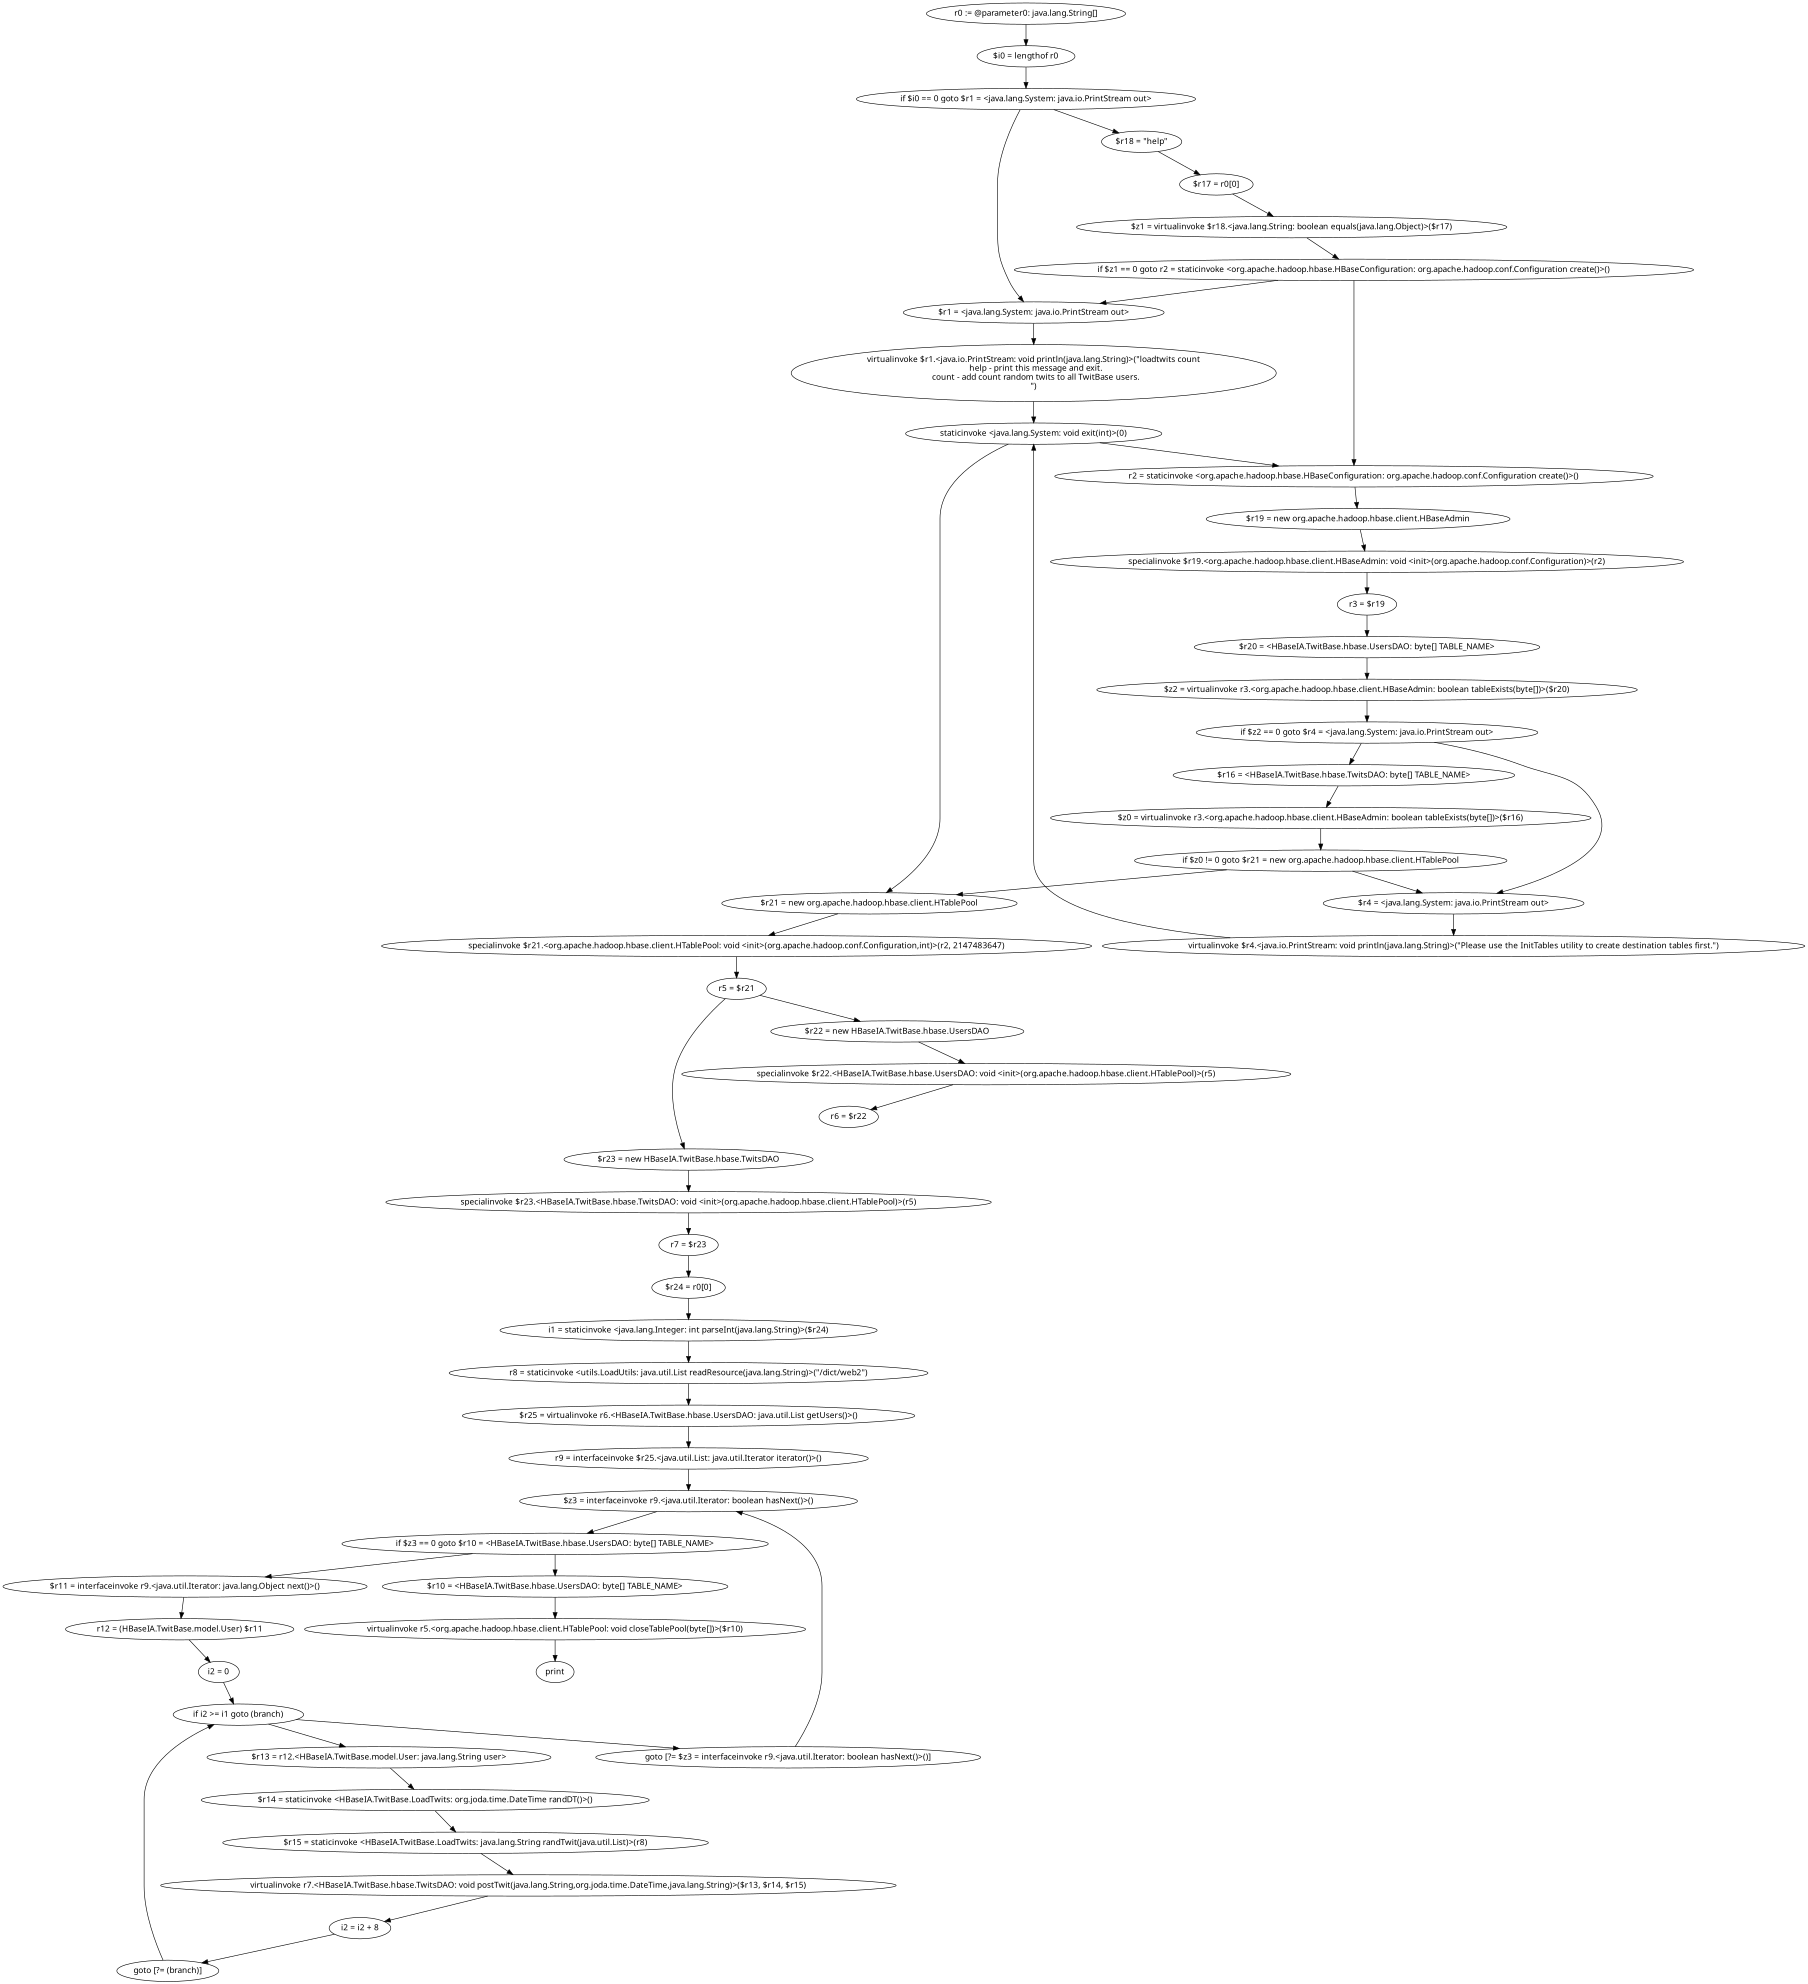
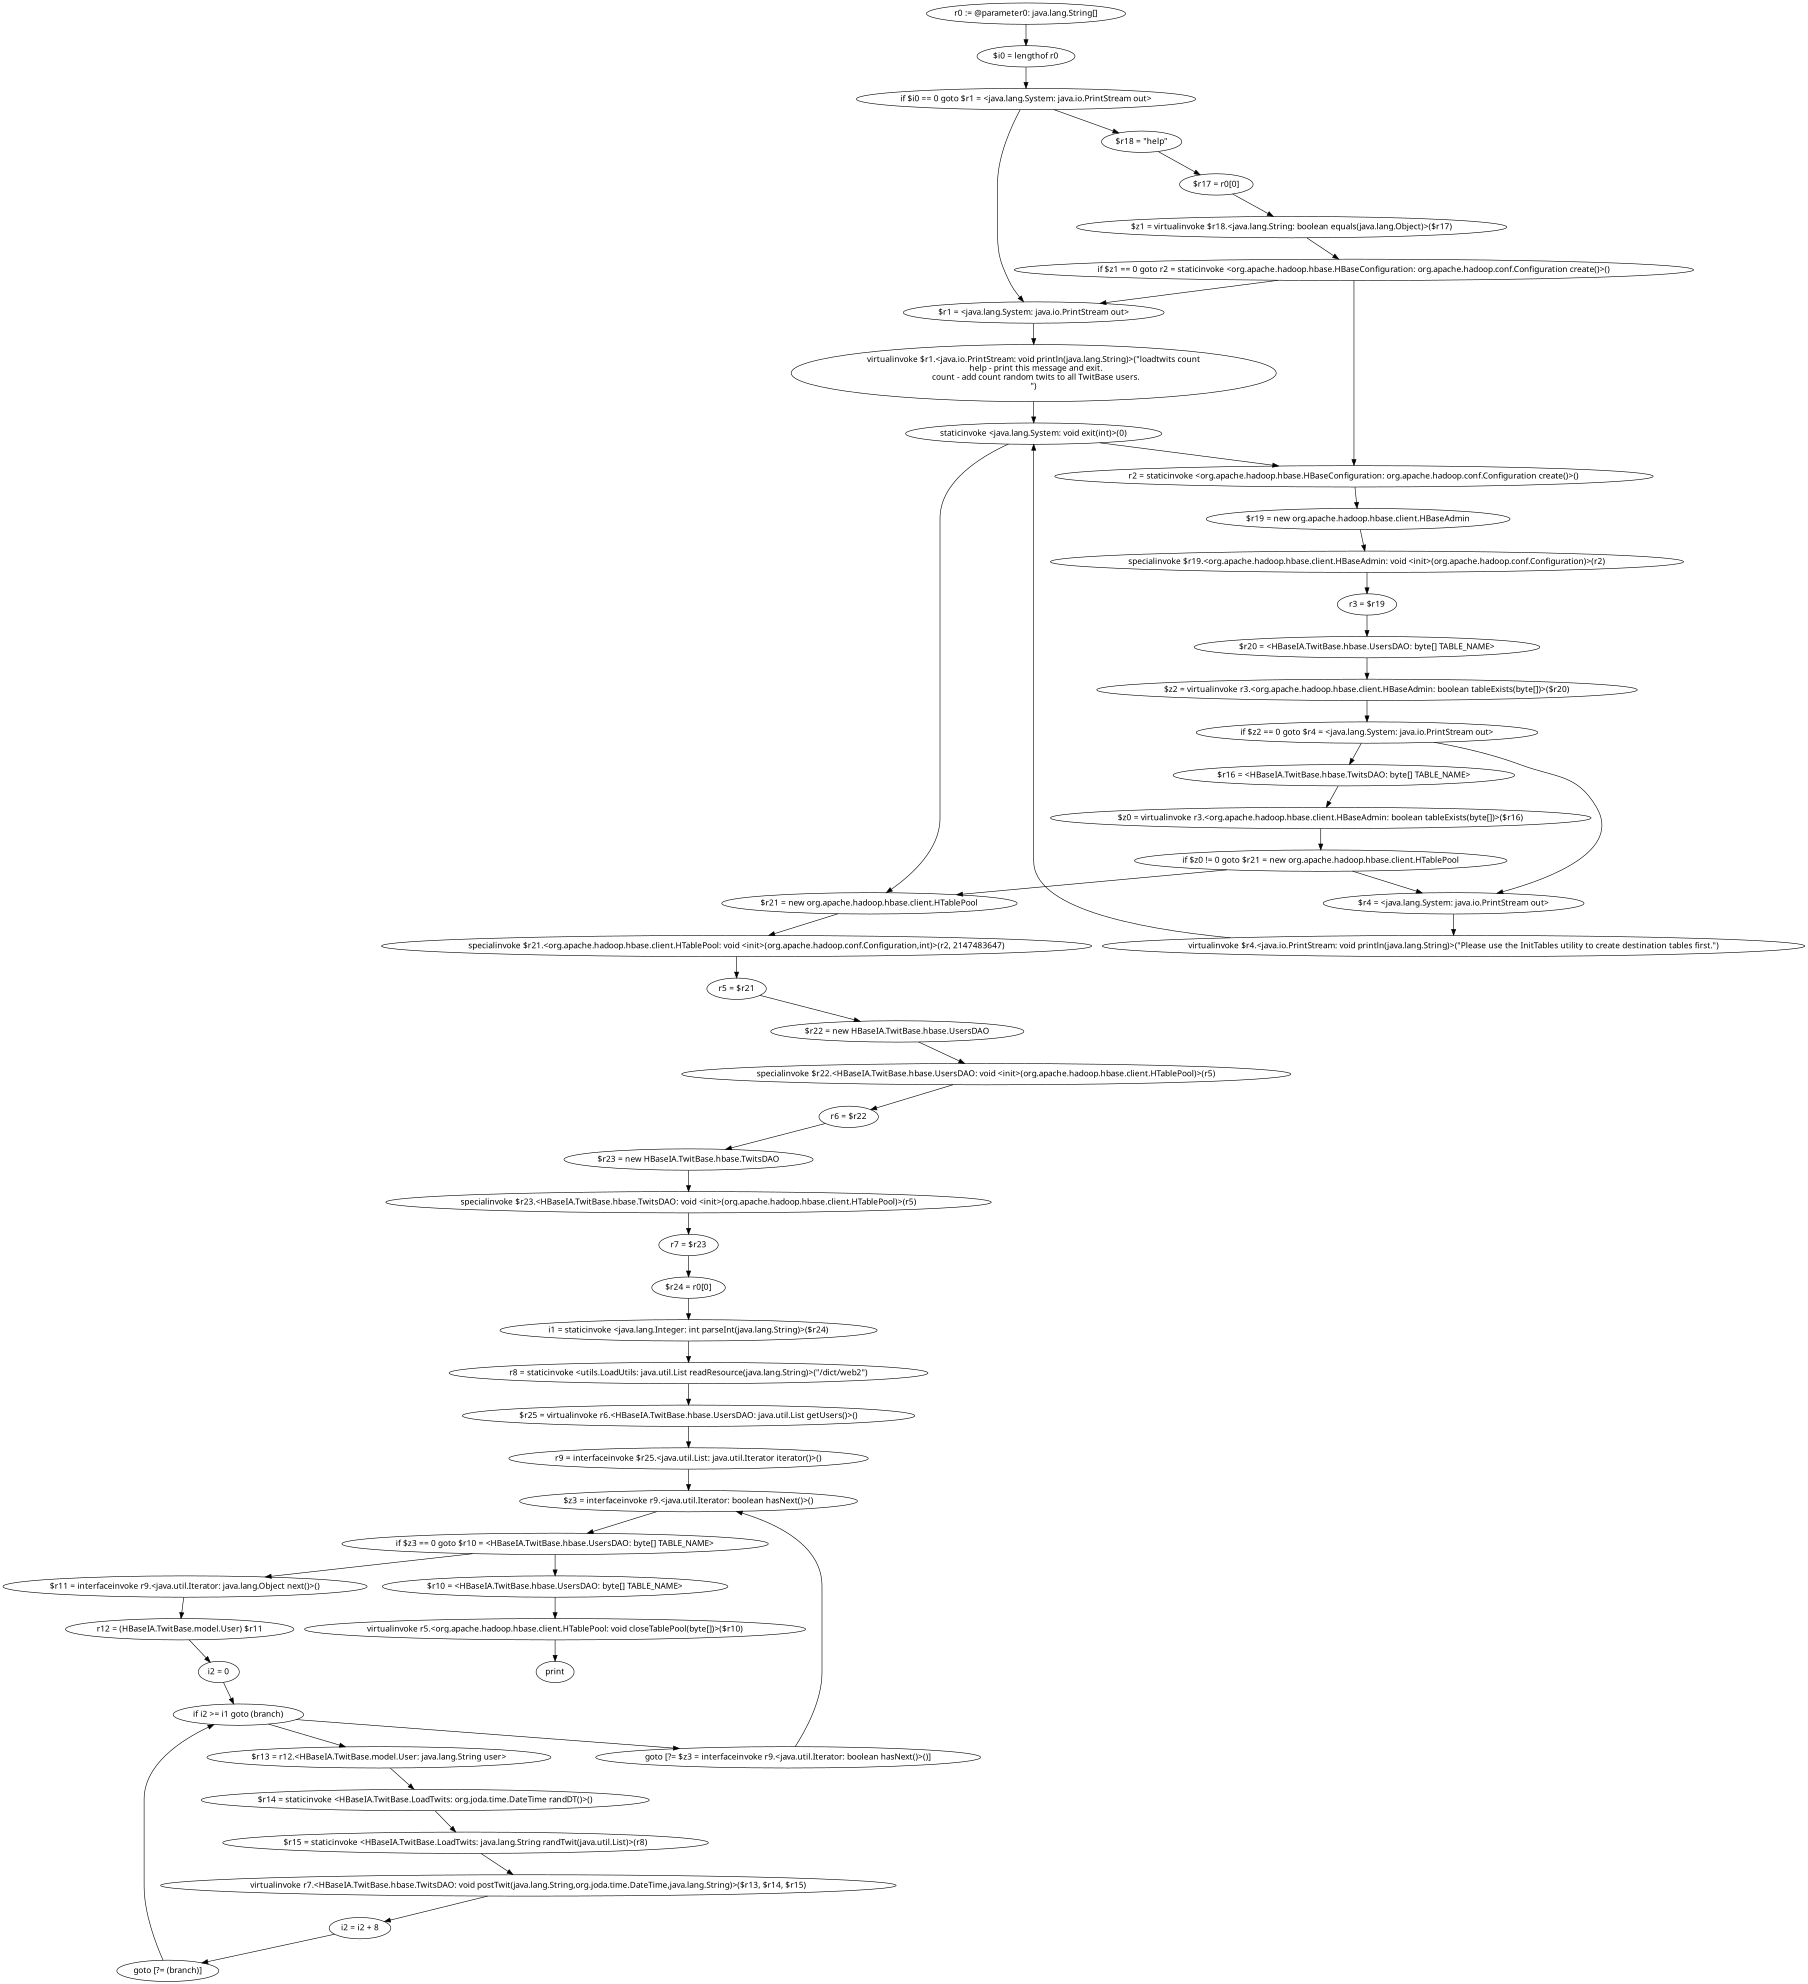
(677, 1063) -> (778, 1136)
